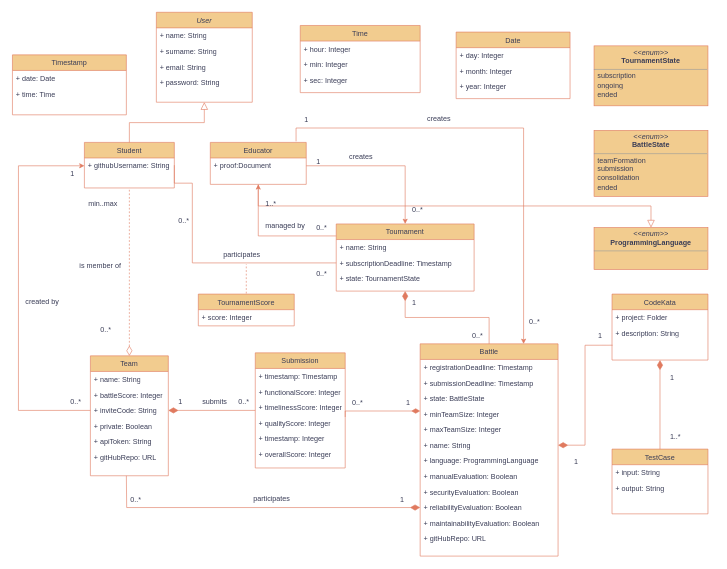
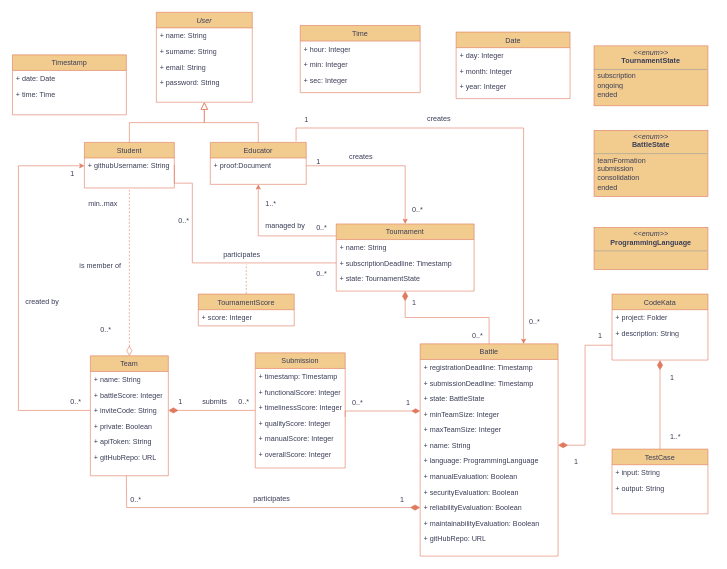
(462, 206) -> (241, 123)
(295, 440) -> (300, 440)
